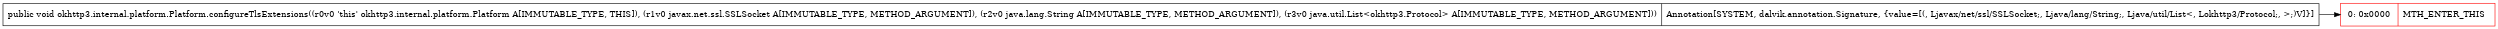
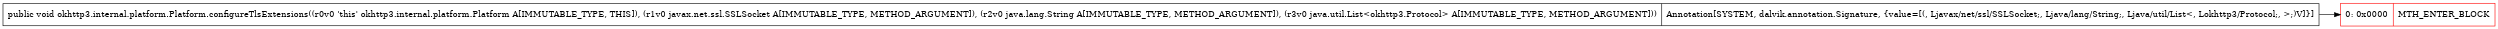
(2444, 14) -> (2444, 14)
